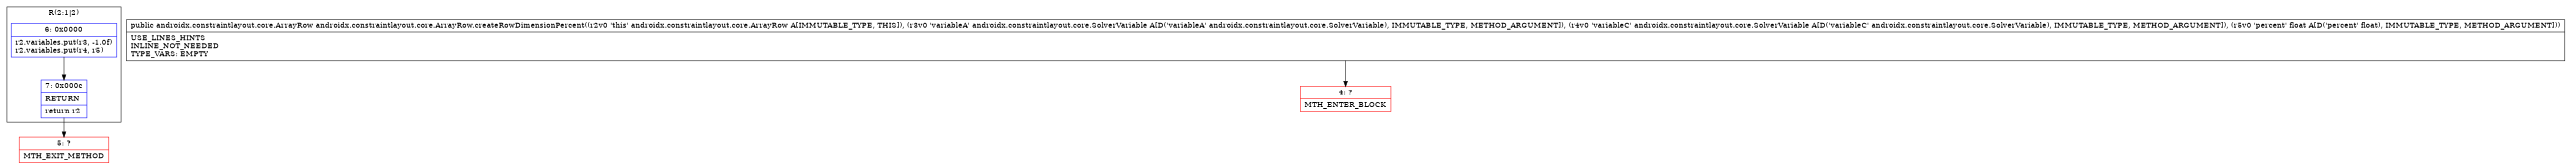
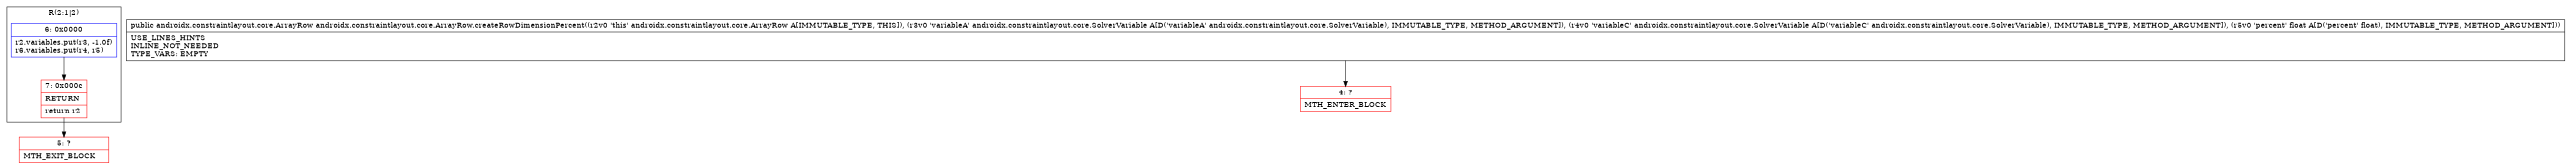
(60, 50) -> (60, 50)
(64, 99) -> (64, 99)
(64, 156) -> (60, 156)
